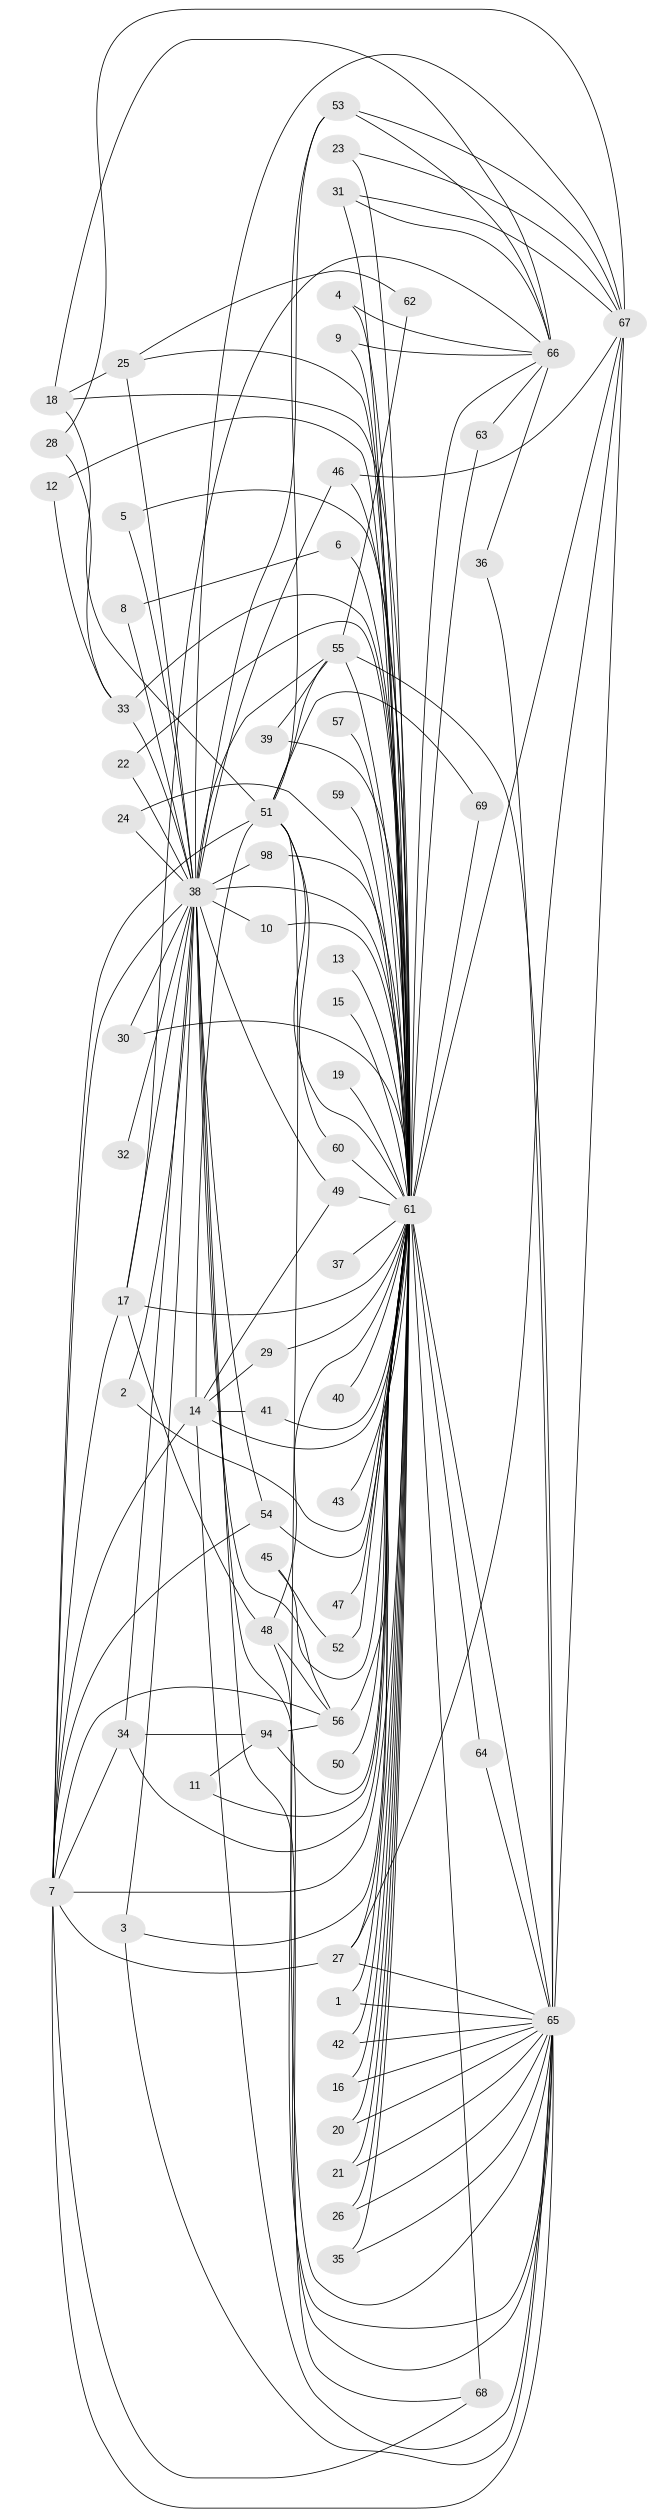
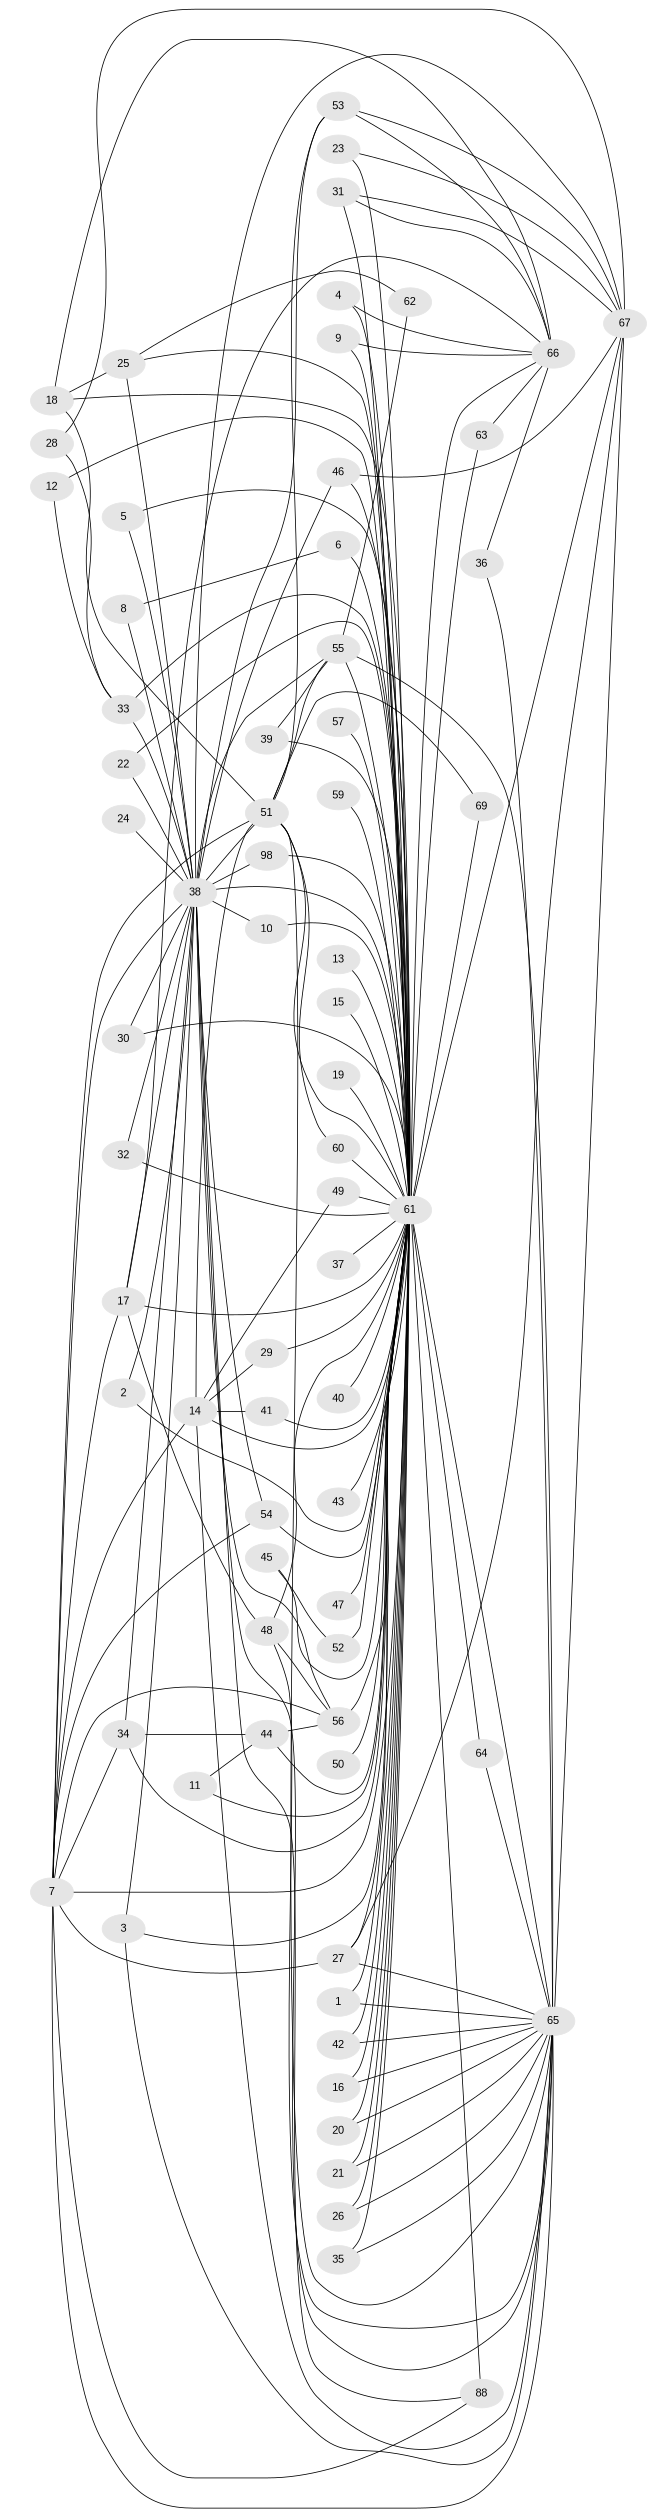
(370, 888) -> (263, 1202)
(253, 1048) -> (230, 852)
(267, 1735) -> (267, 1735)
(482, 2394) -> (482, 2394)
